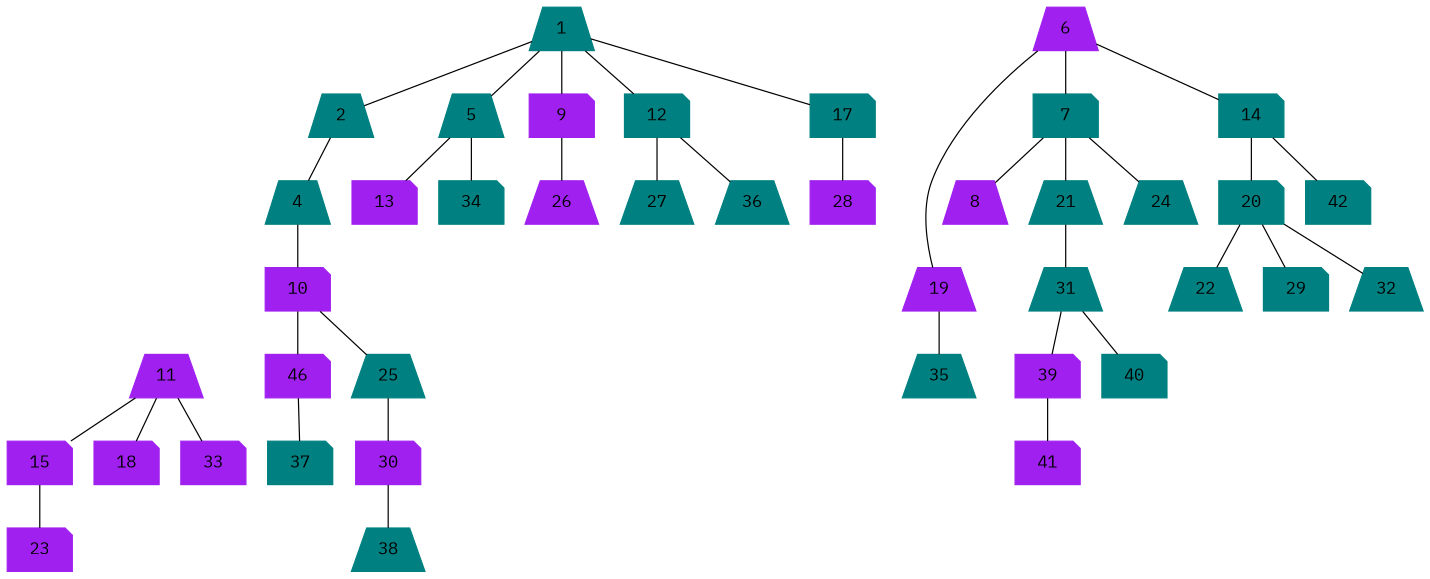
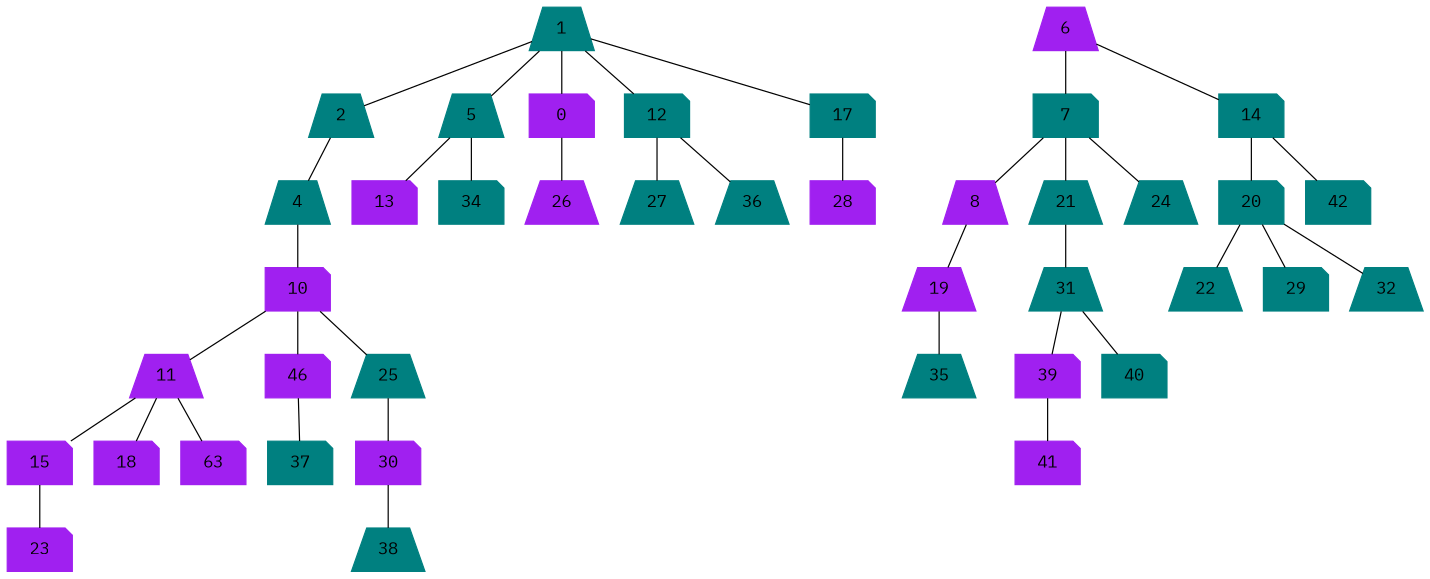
(562, 116) -> (562, 116)
(950, 145) -> (957, 246)
none -> (228, 335)
(213, 463) -> (213, 463)
